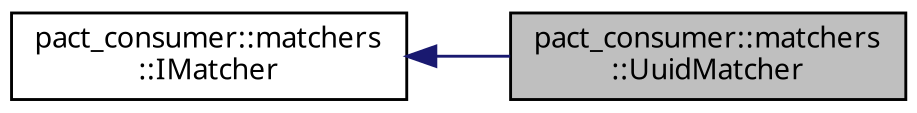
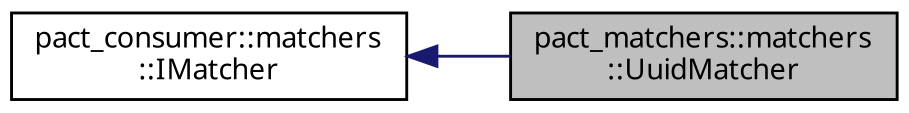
(708, 56) -> (704, 56)
